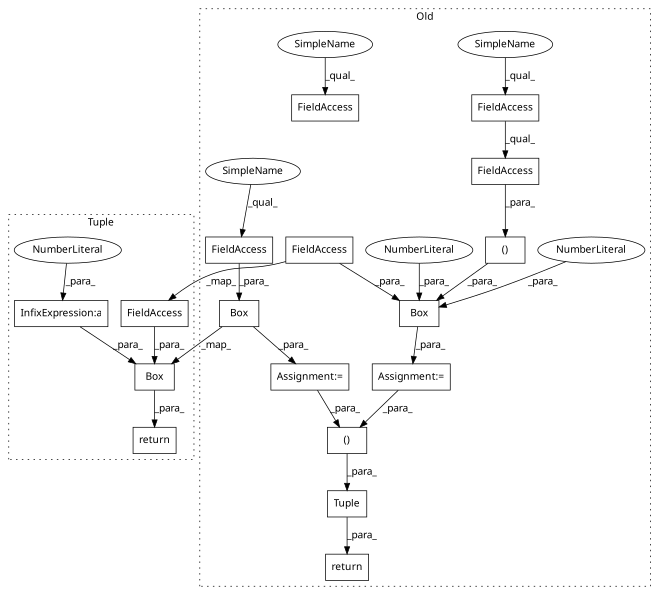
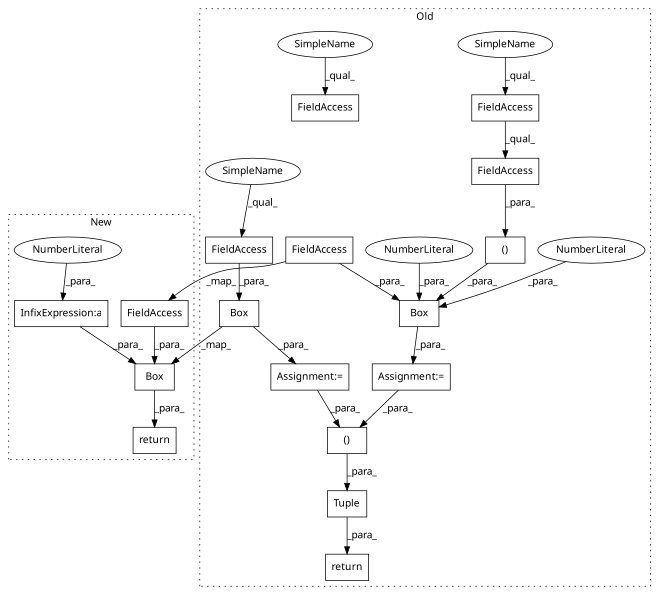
(101, 223) -> (101, 223)
